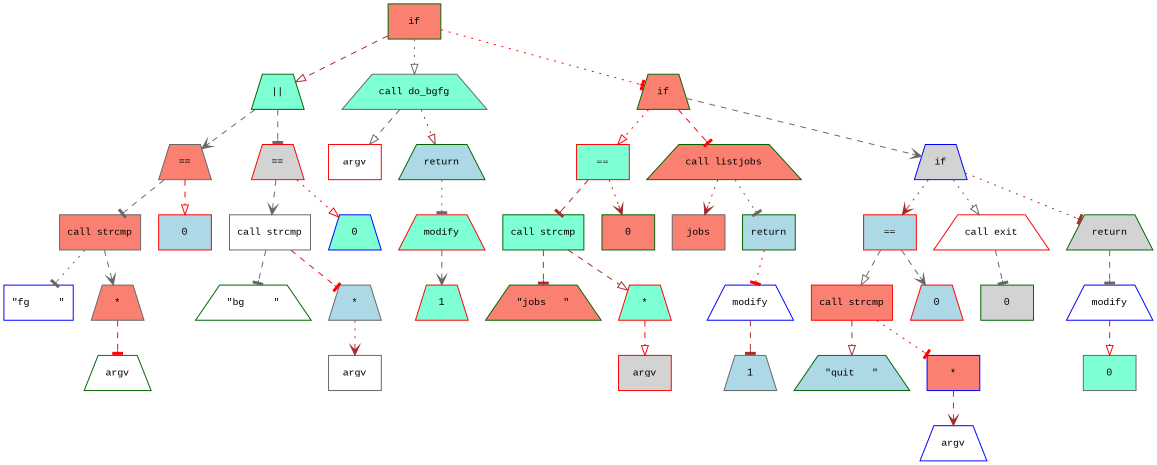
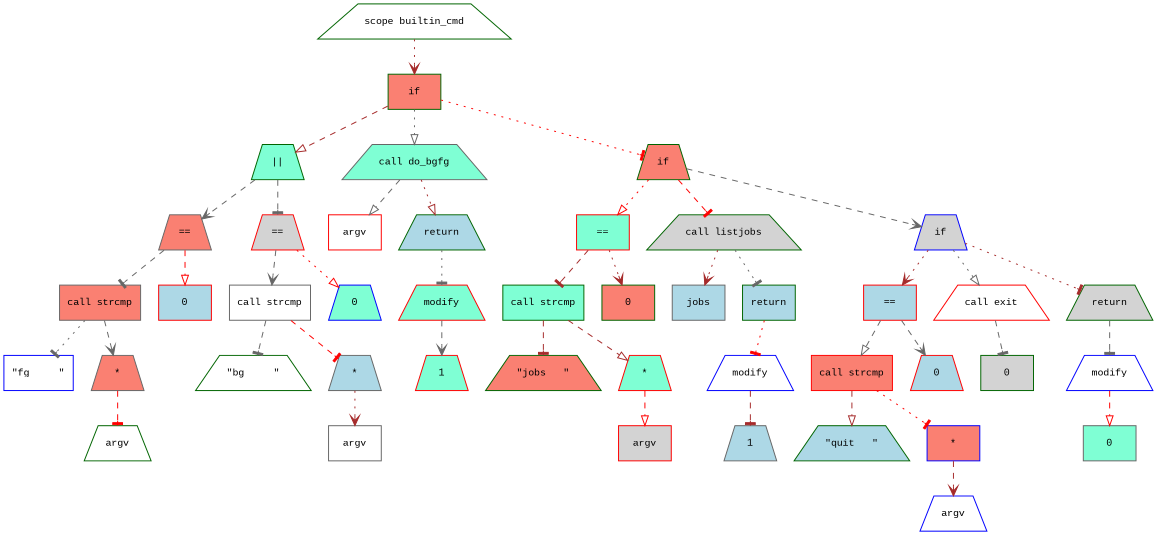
none -> (414, 21)
(724, 162) -> (724, 232)
(699, 232) -> (699, 303)
